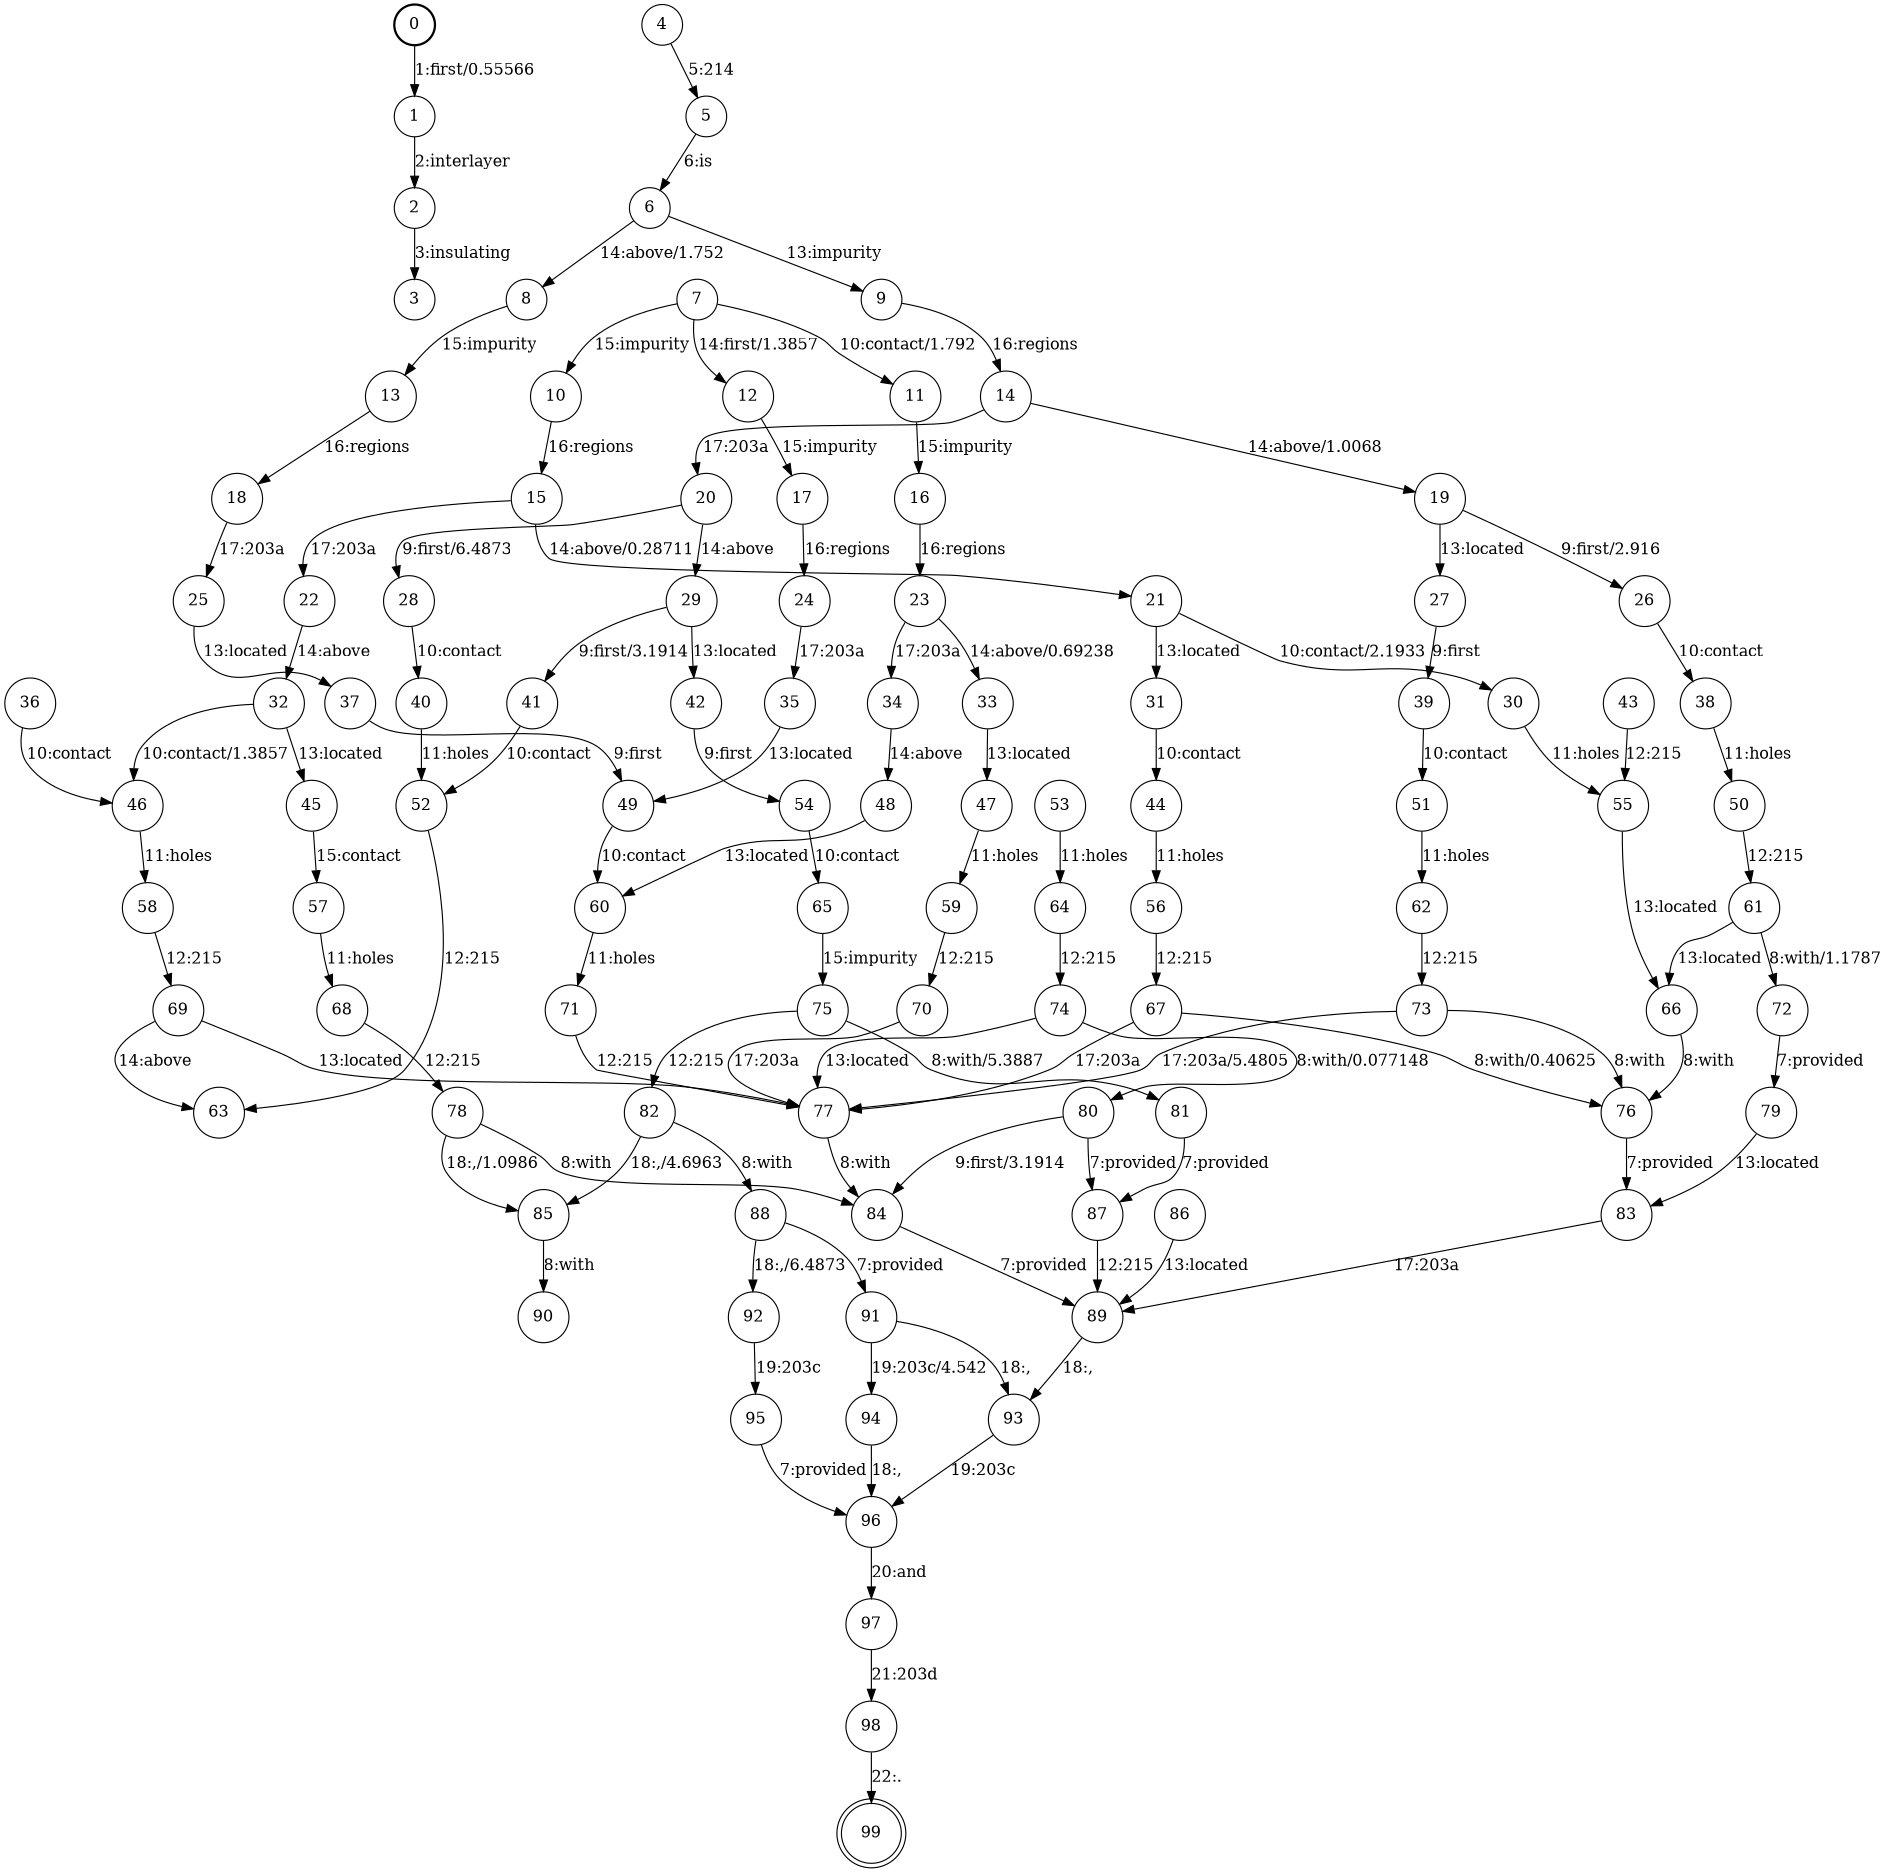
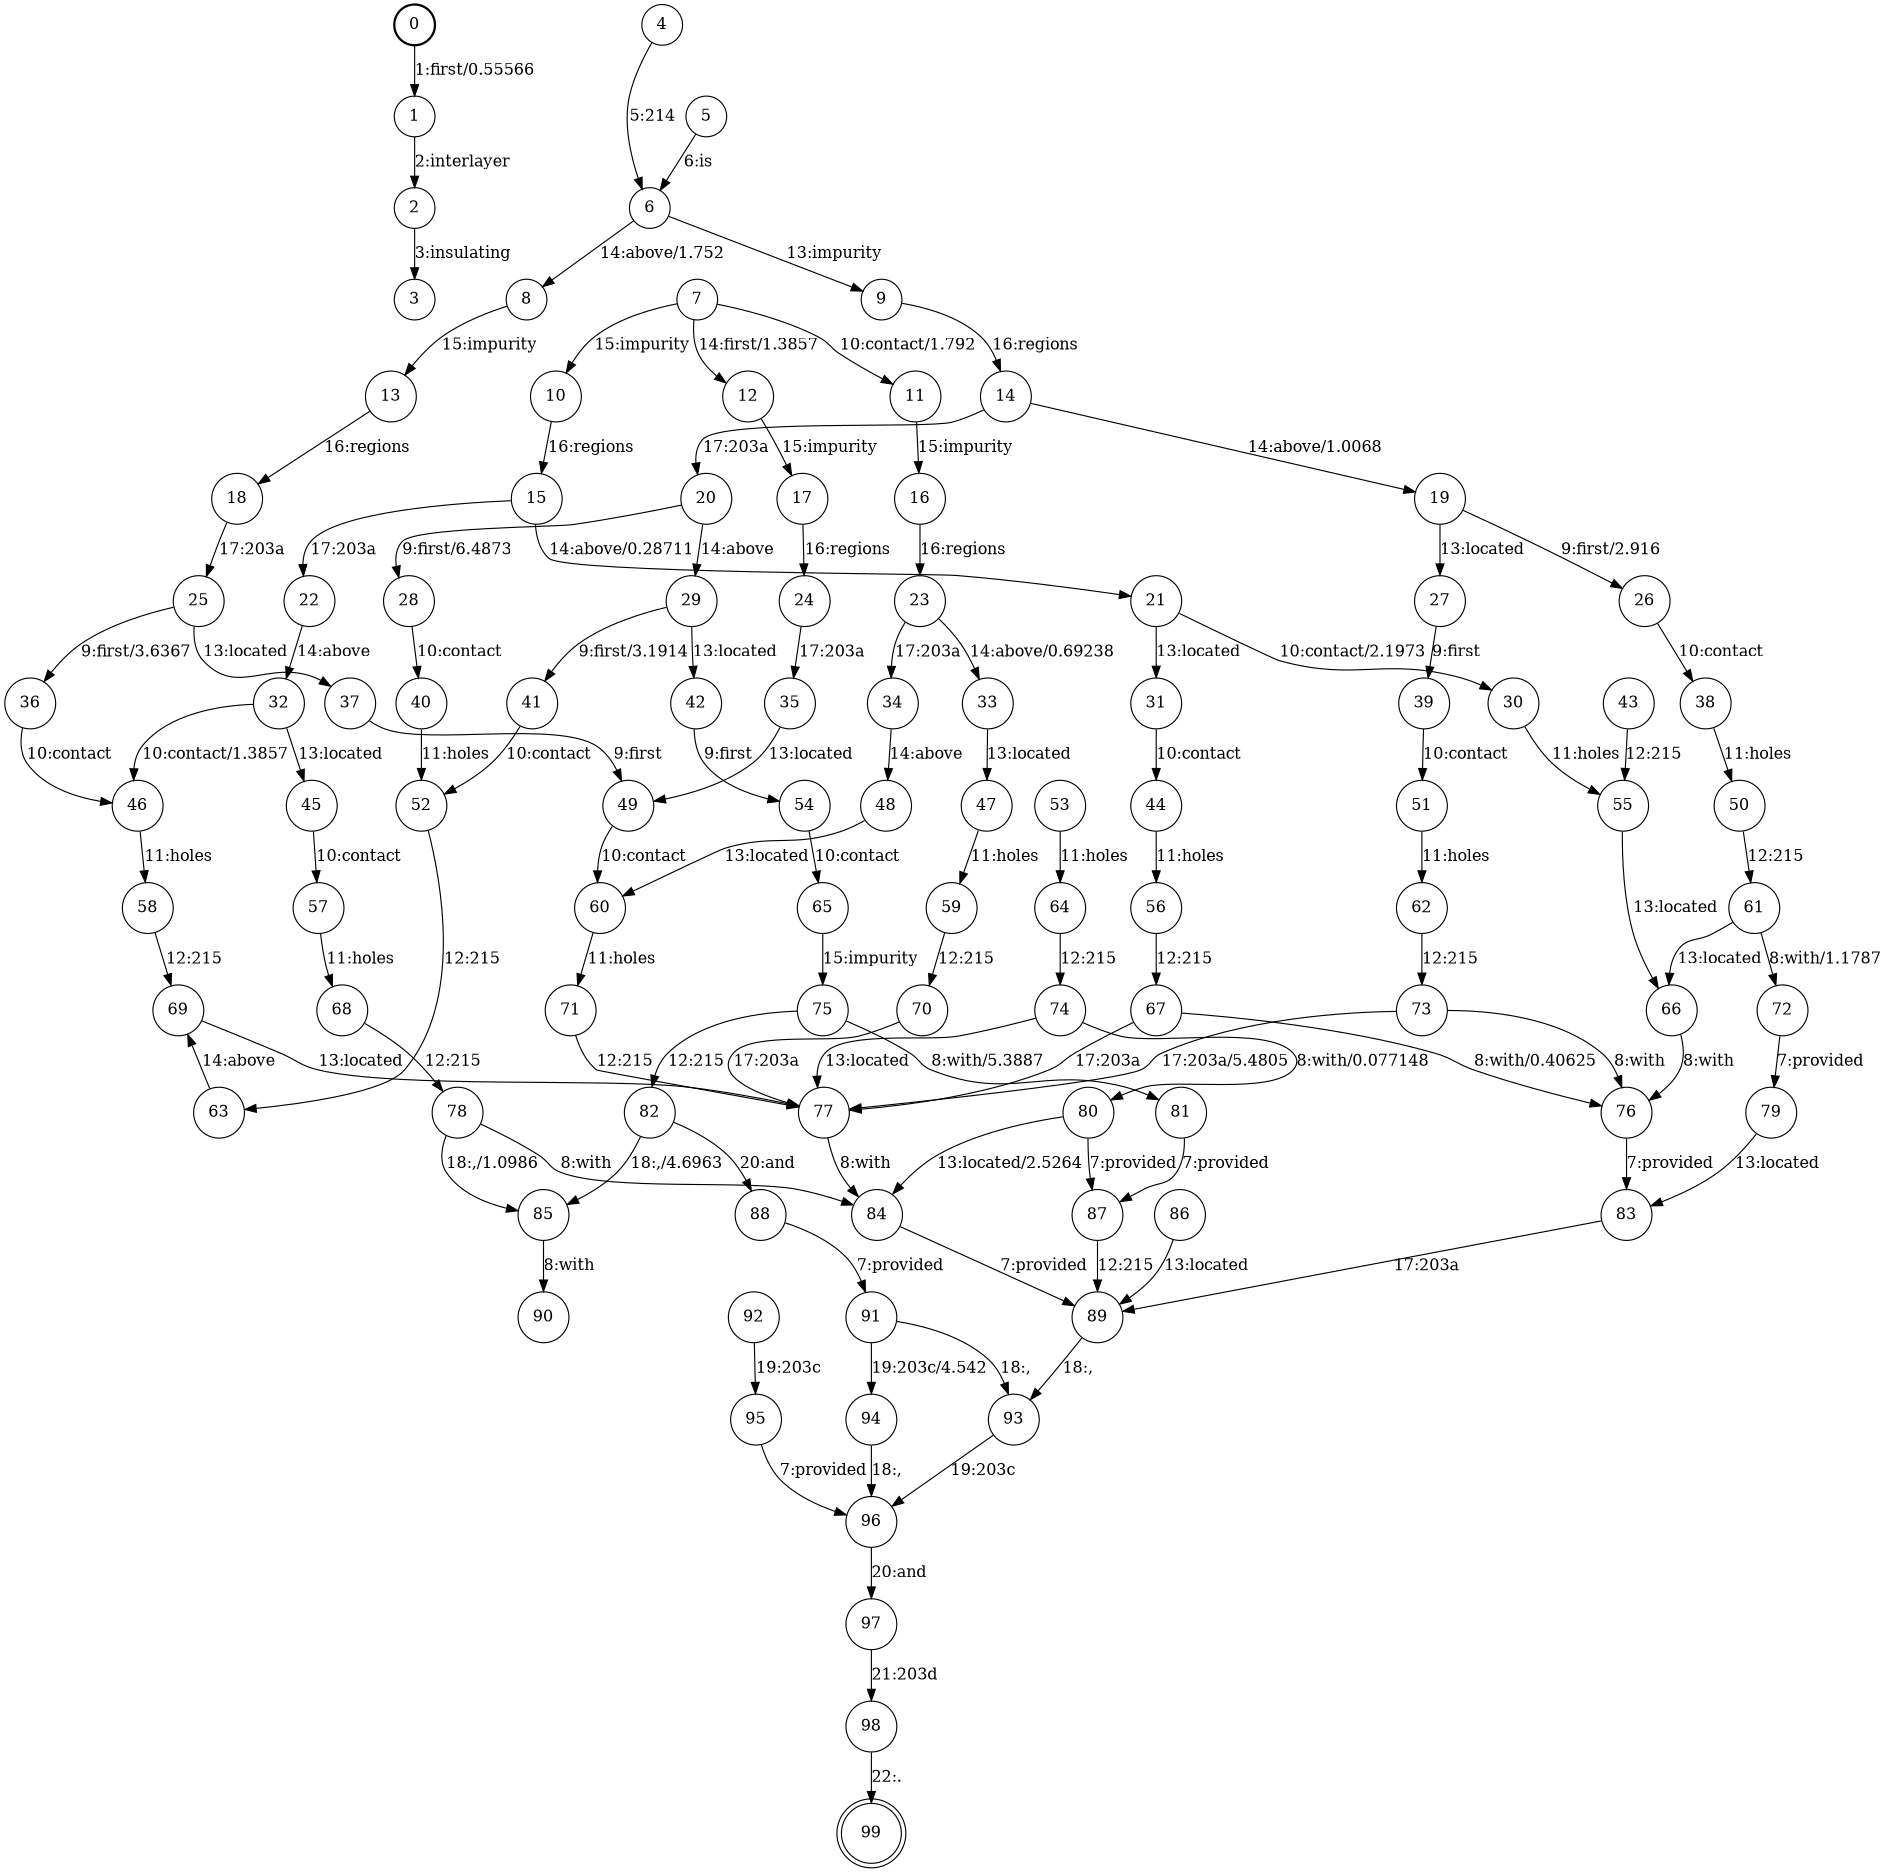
(682, 66) -> (628, 109)
none -> (107, 630)
(1353, 652) -> (1353, 652)
(359, 857) -> (359, 857)
(121, 1073) -> (201, 1067)
(767, 1164) -> (767, 1164)
(1010, 1164) -> (1010, 1164)
(754, 1260) -> none
